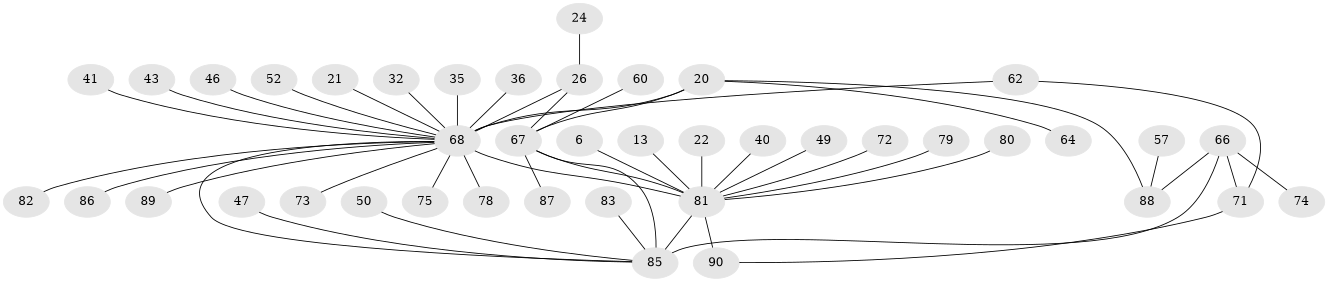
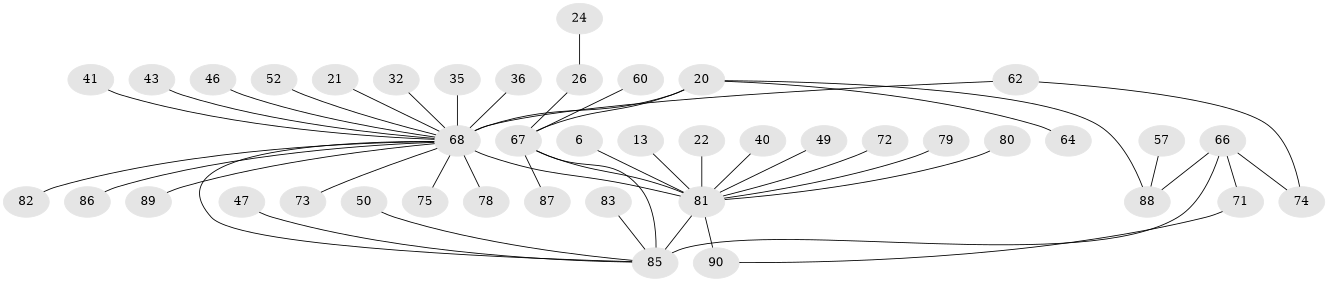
(1182, 97) -> (1190, 100)
(519, 110) -> none
